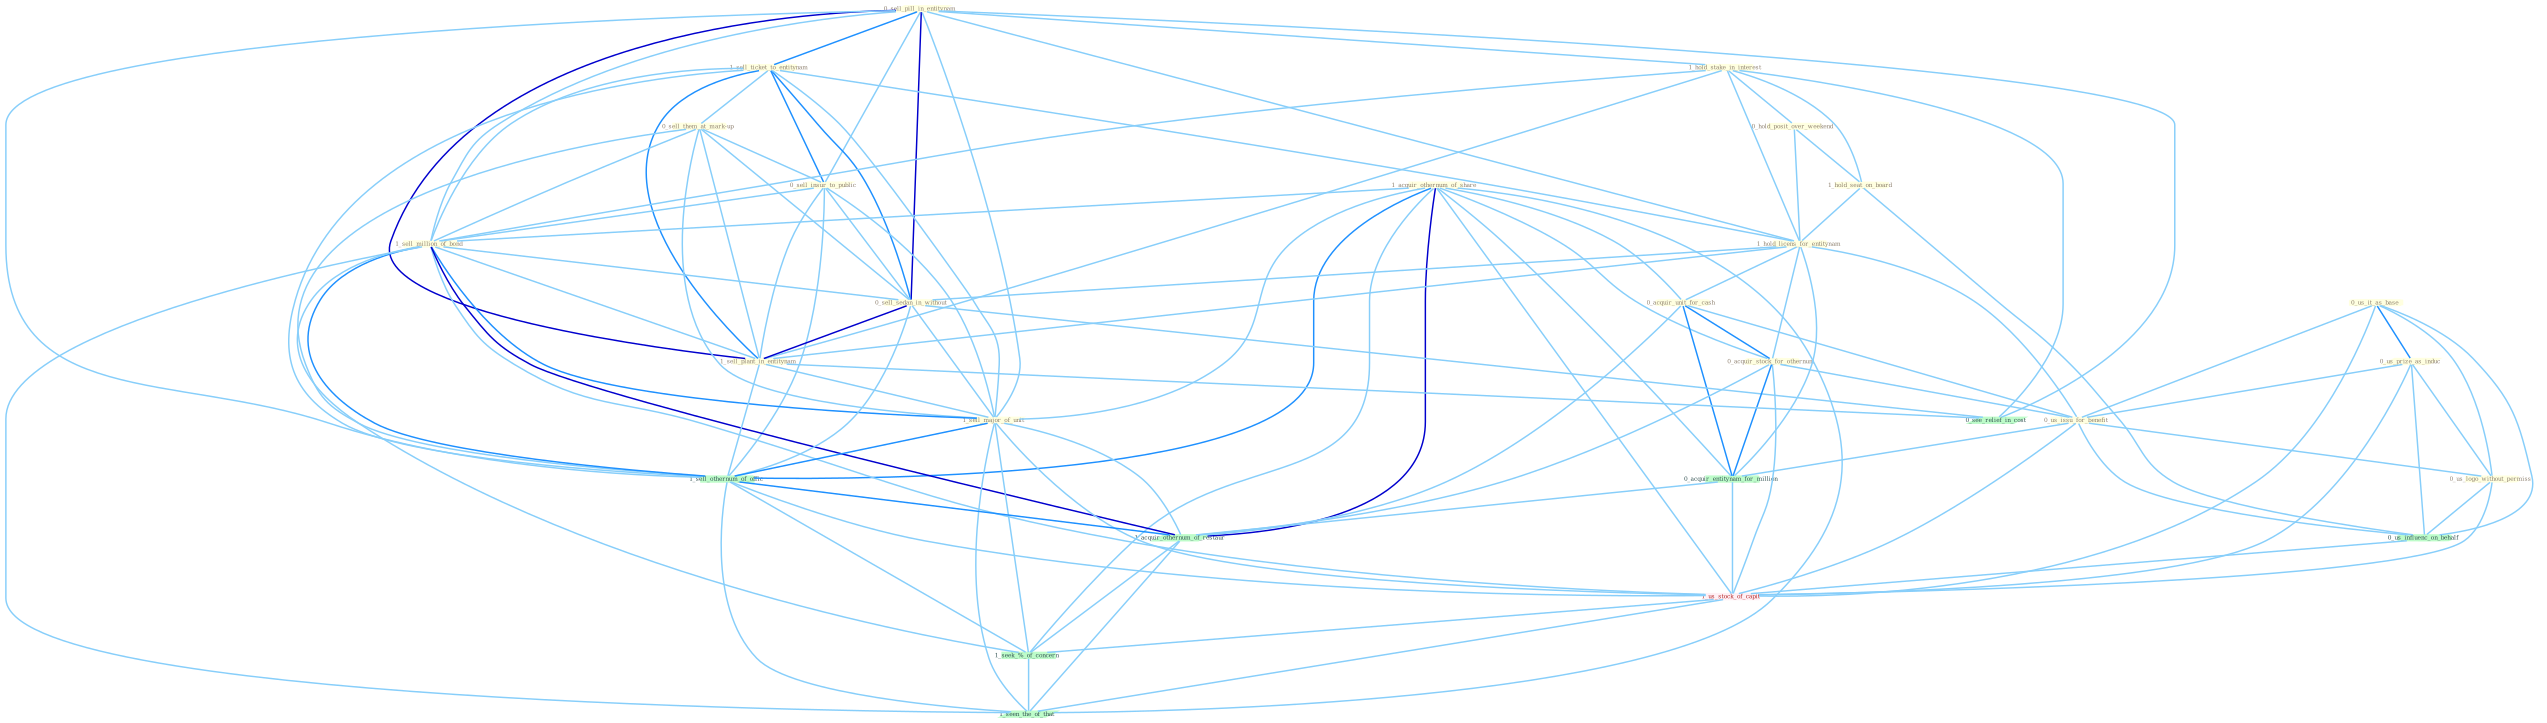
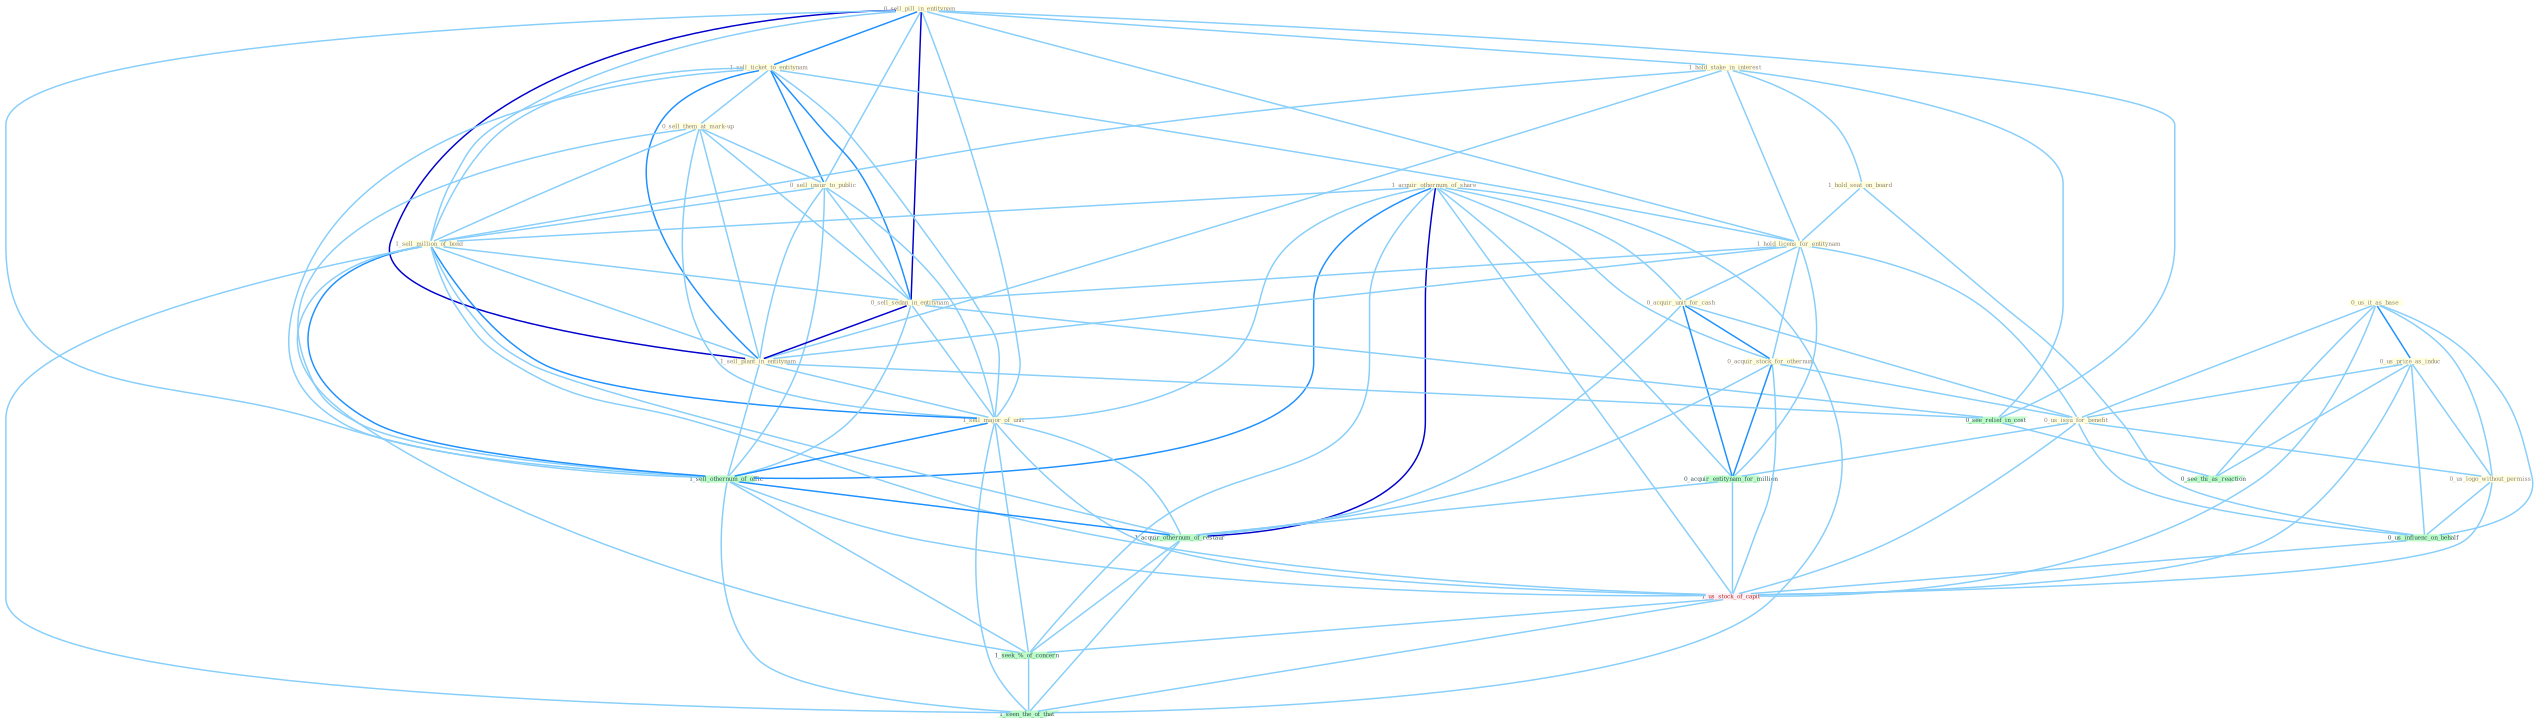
(1794, 126) -> none
(911, 303) -> (911, 303)
(795, 442) -> (795, 442)
none -> (2214, 479)
